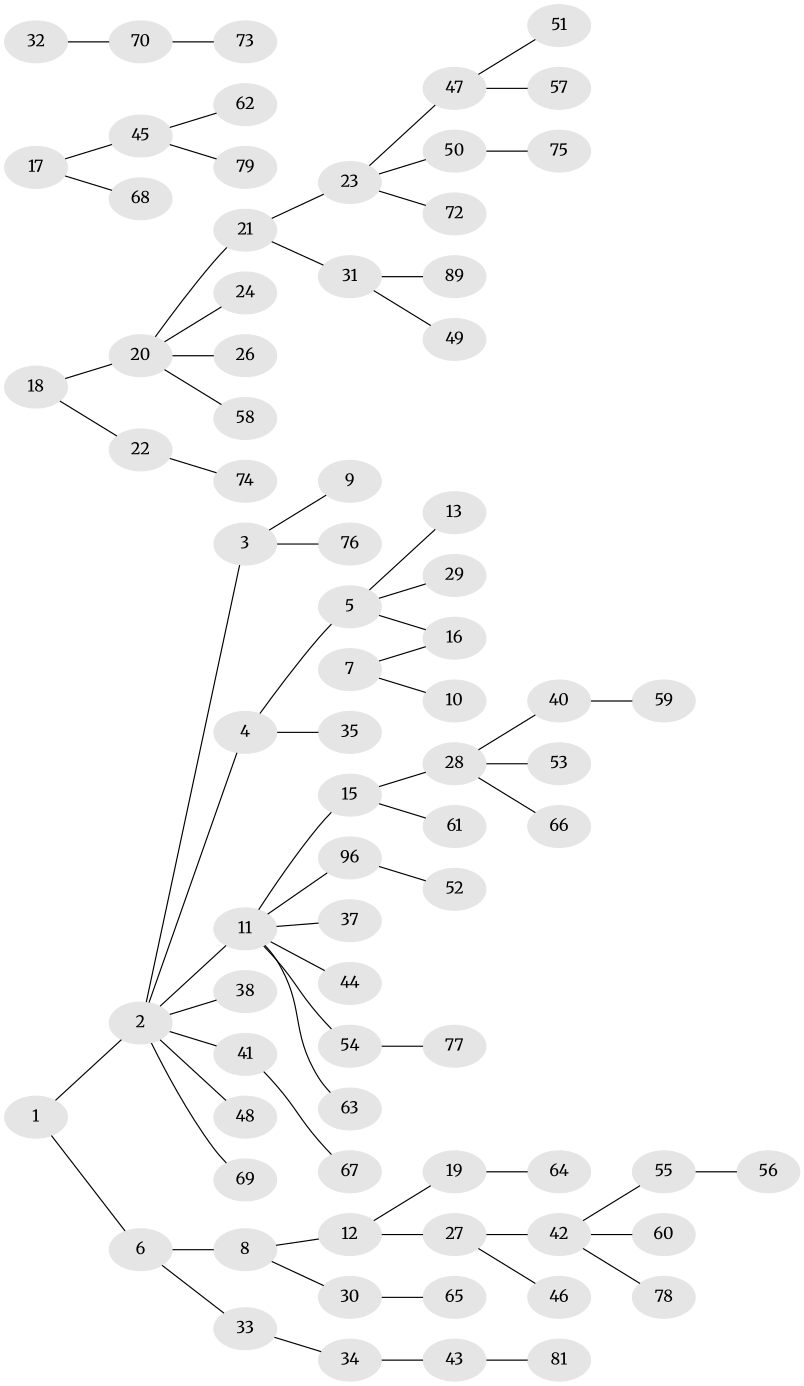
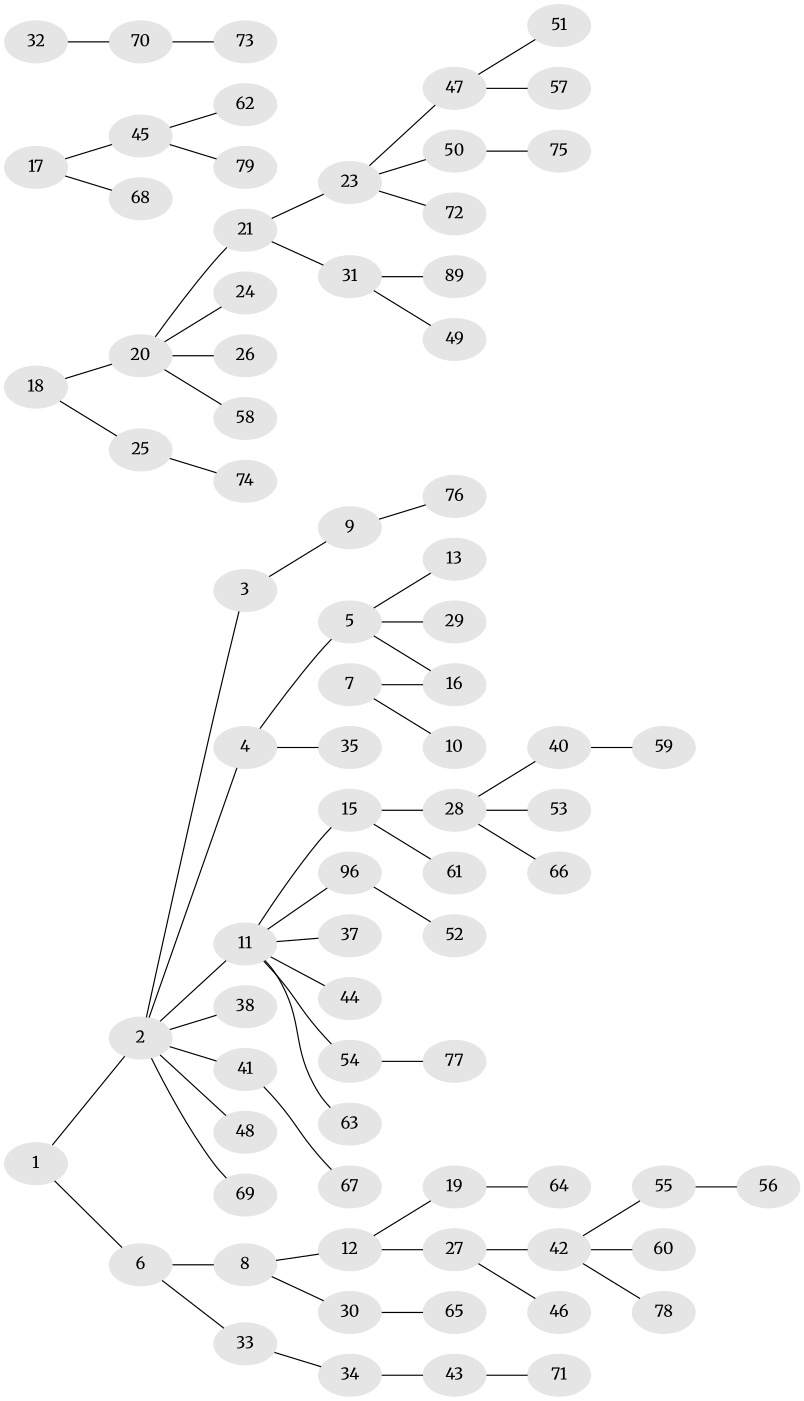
(141, 450) -> (141, 450)
(298, 544) -> (402, 512)
(559, 1360) -> (559, 1375)
